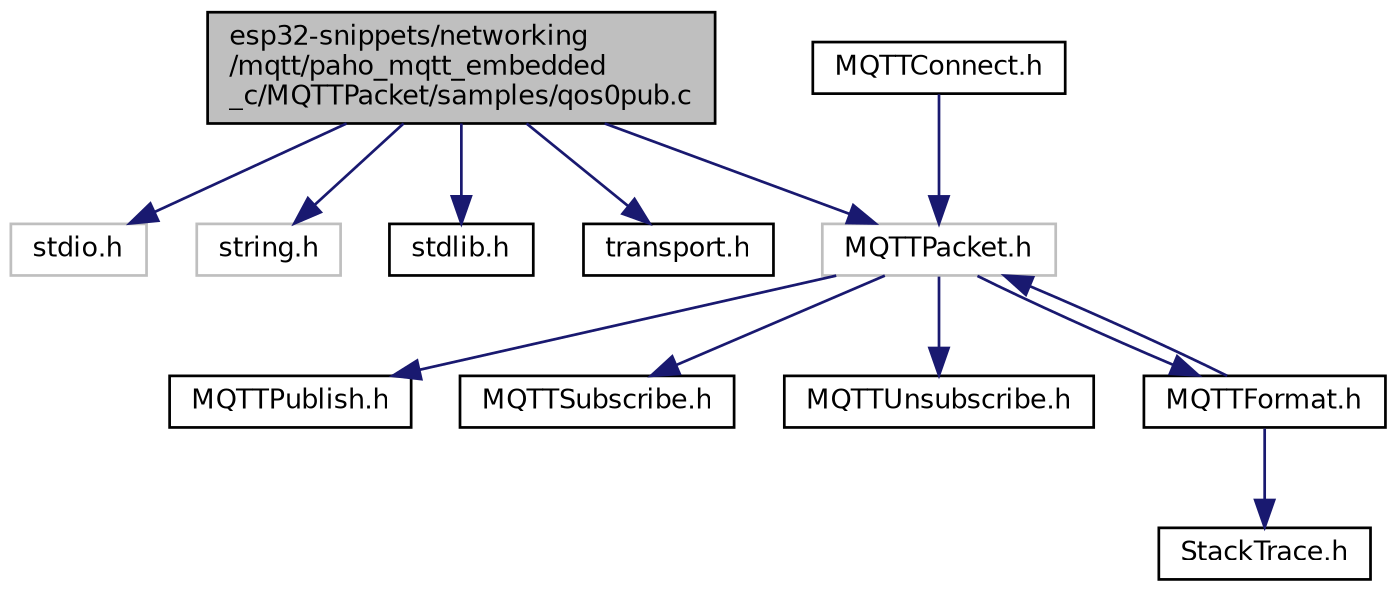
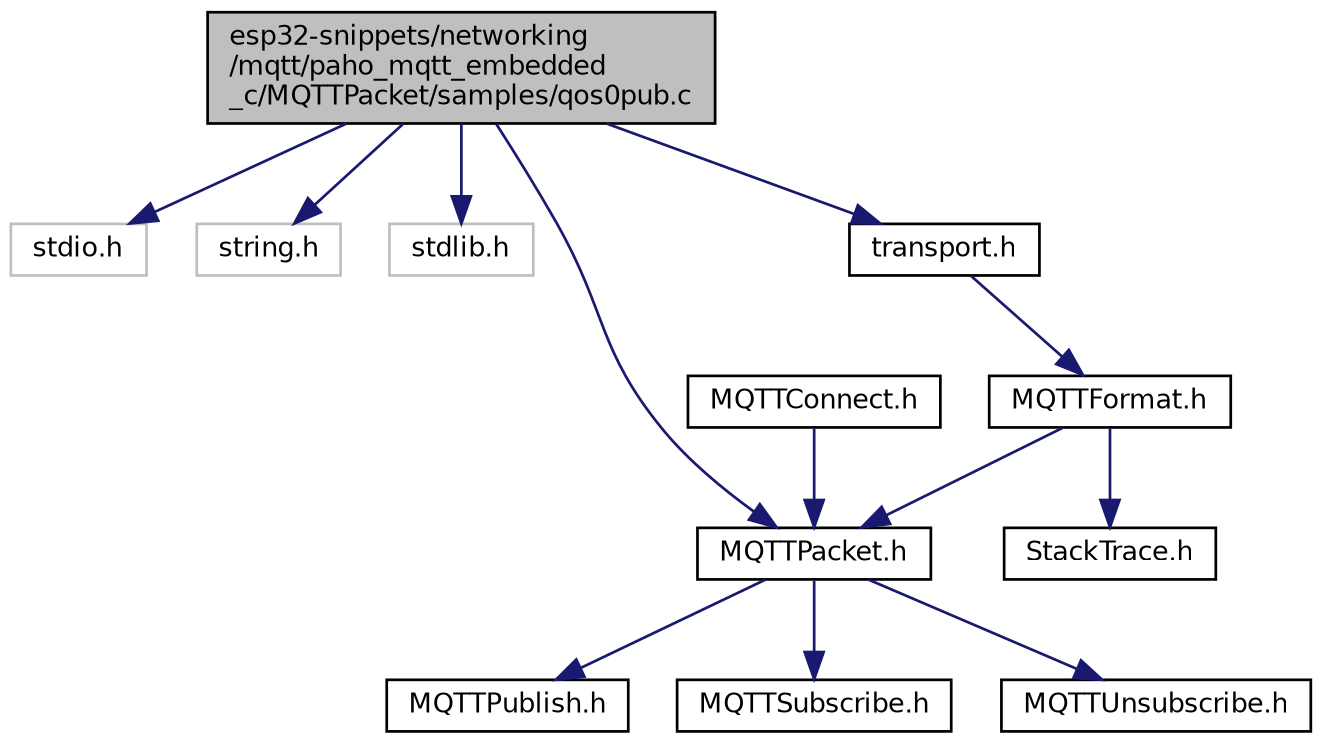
(461, 250) -> (461, 250)
(939, 250) -> (814, 554)
(1075, 322) -> (1017, 316)
